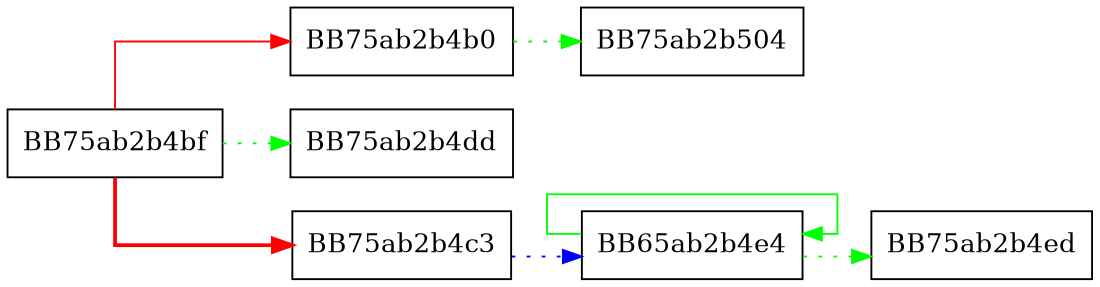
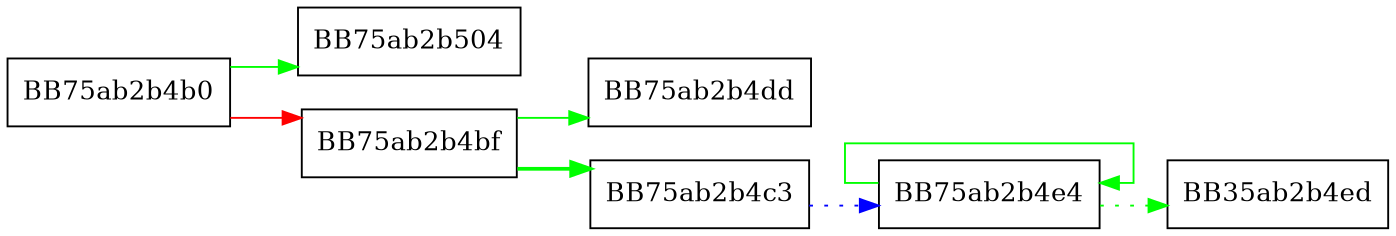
(159, 41) -> (256, 118)
(537, 41) -> (255, 67)
(247, 143) -> (543, 118)
(160, 245) -> (544, 169)
(692, 245) -> (989, 194)
(982, 245) -> (1278, 194)
